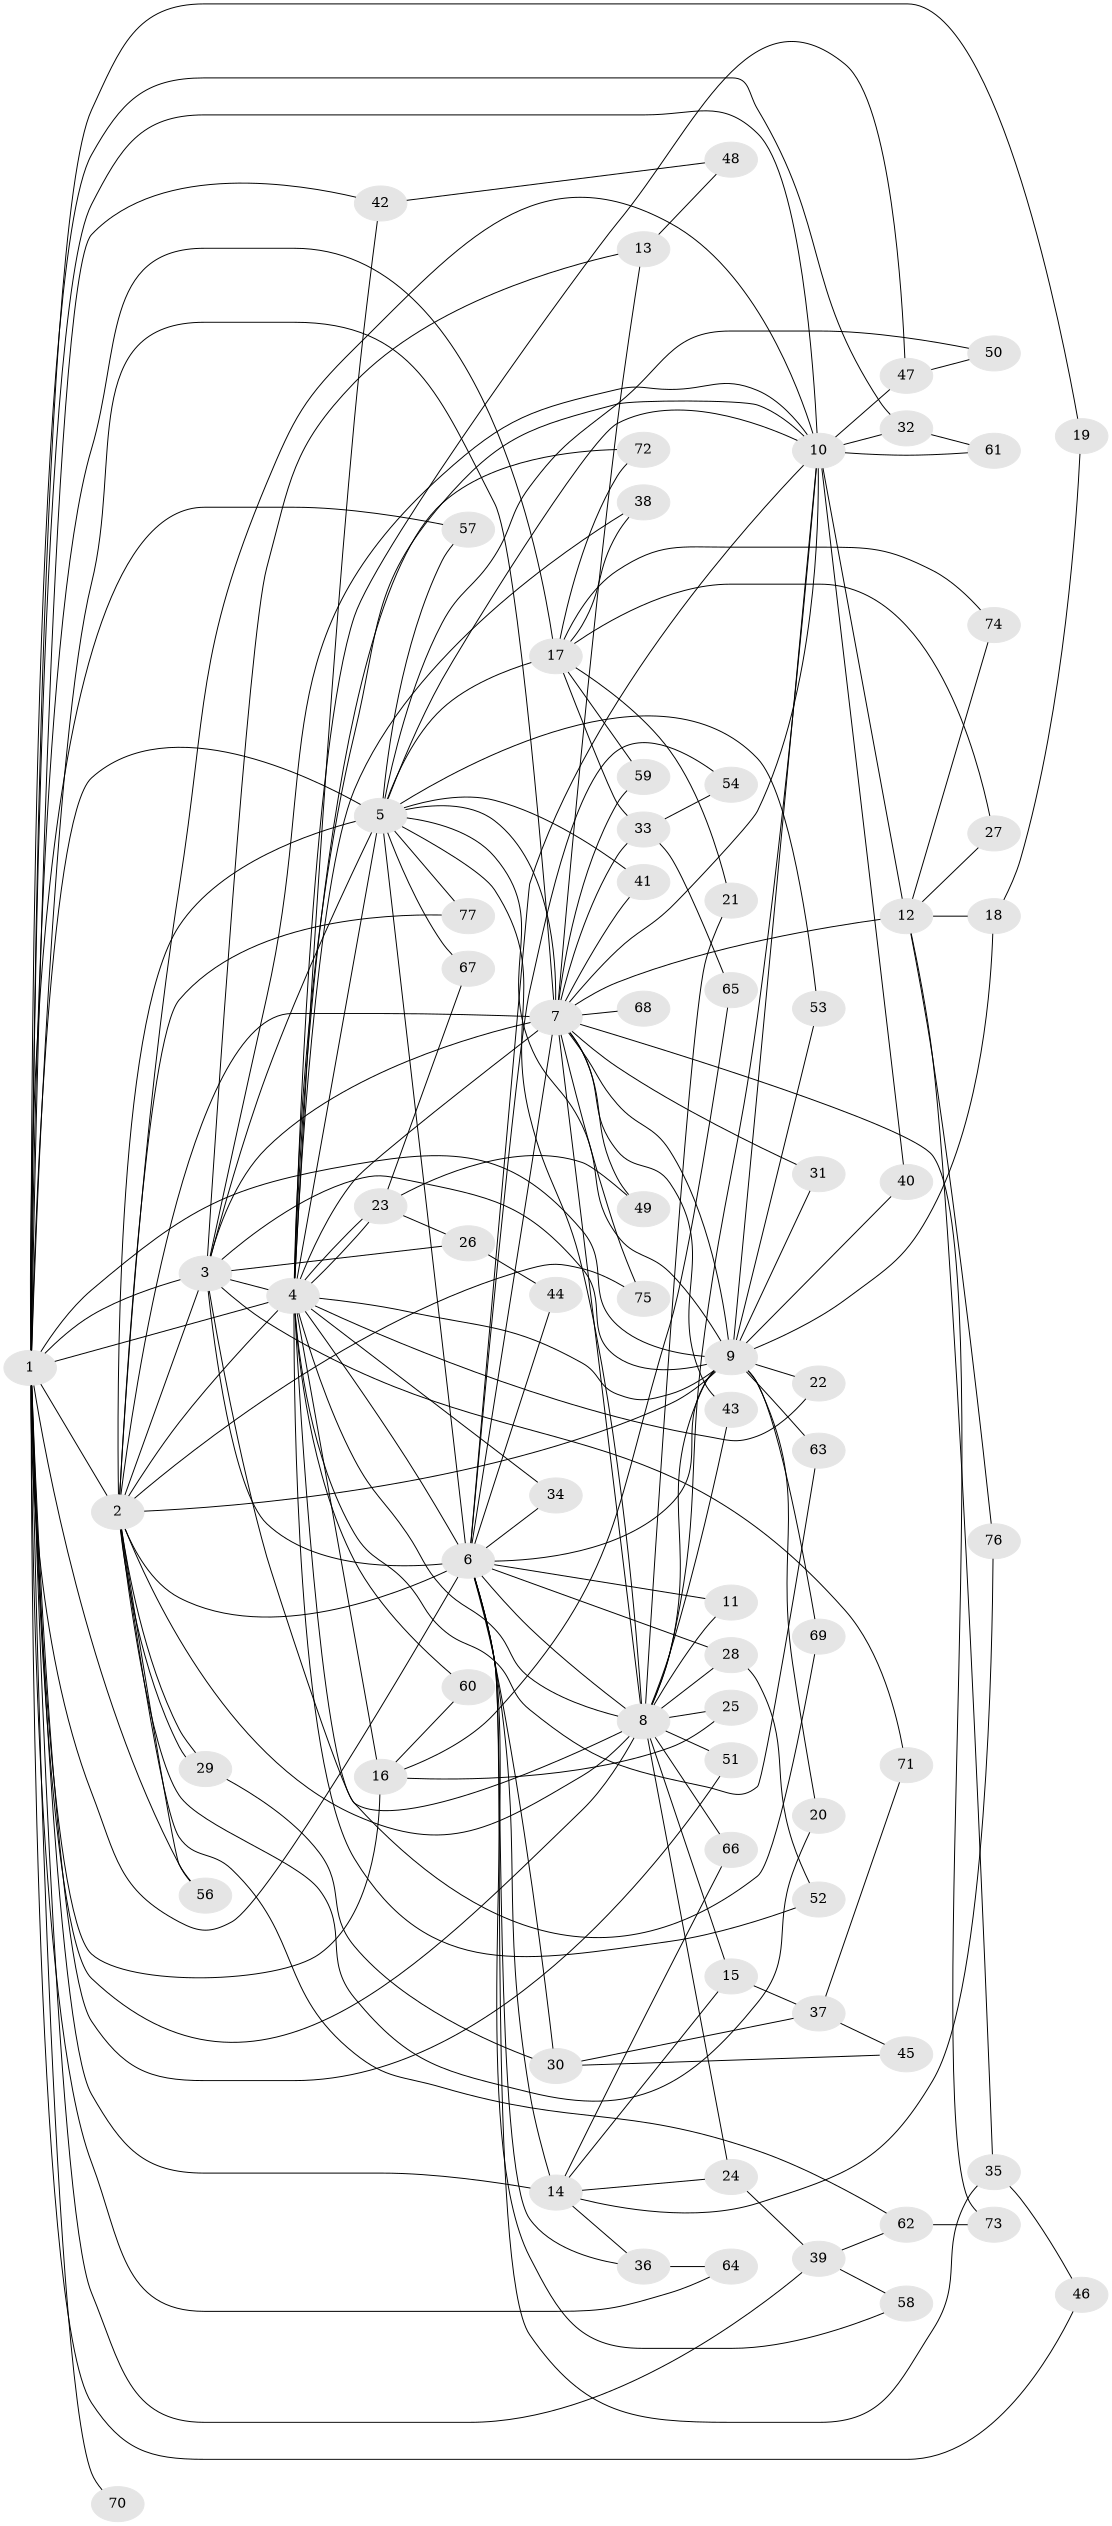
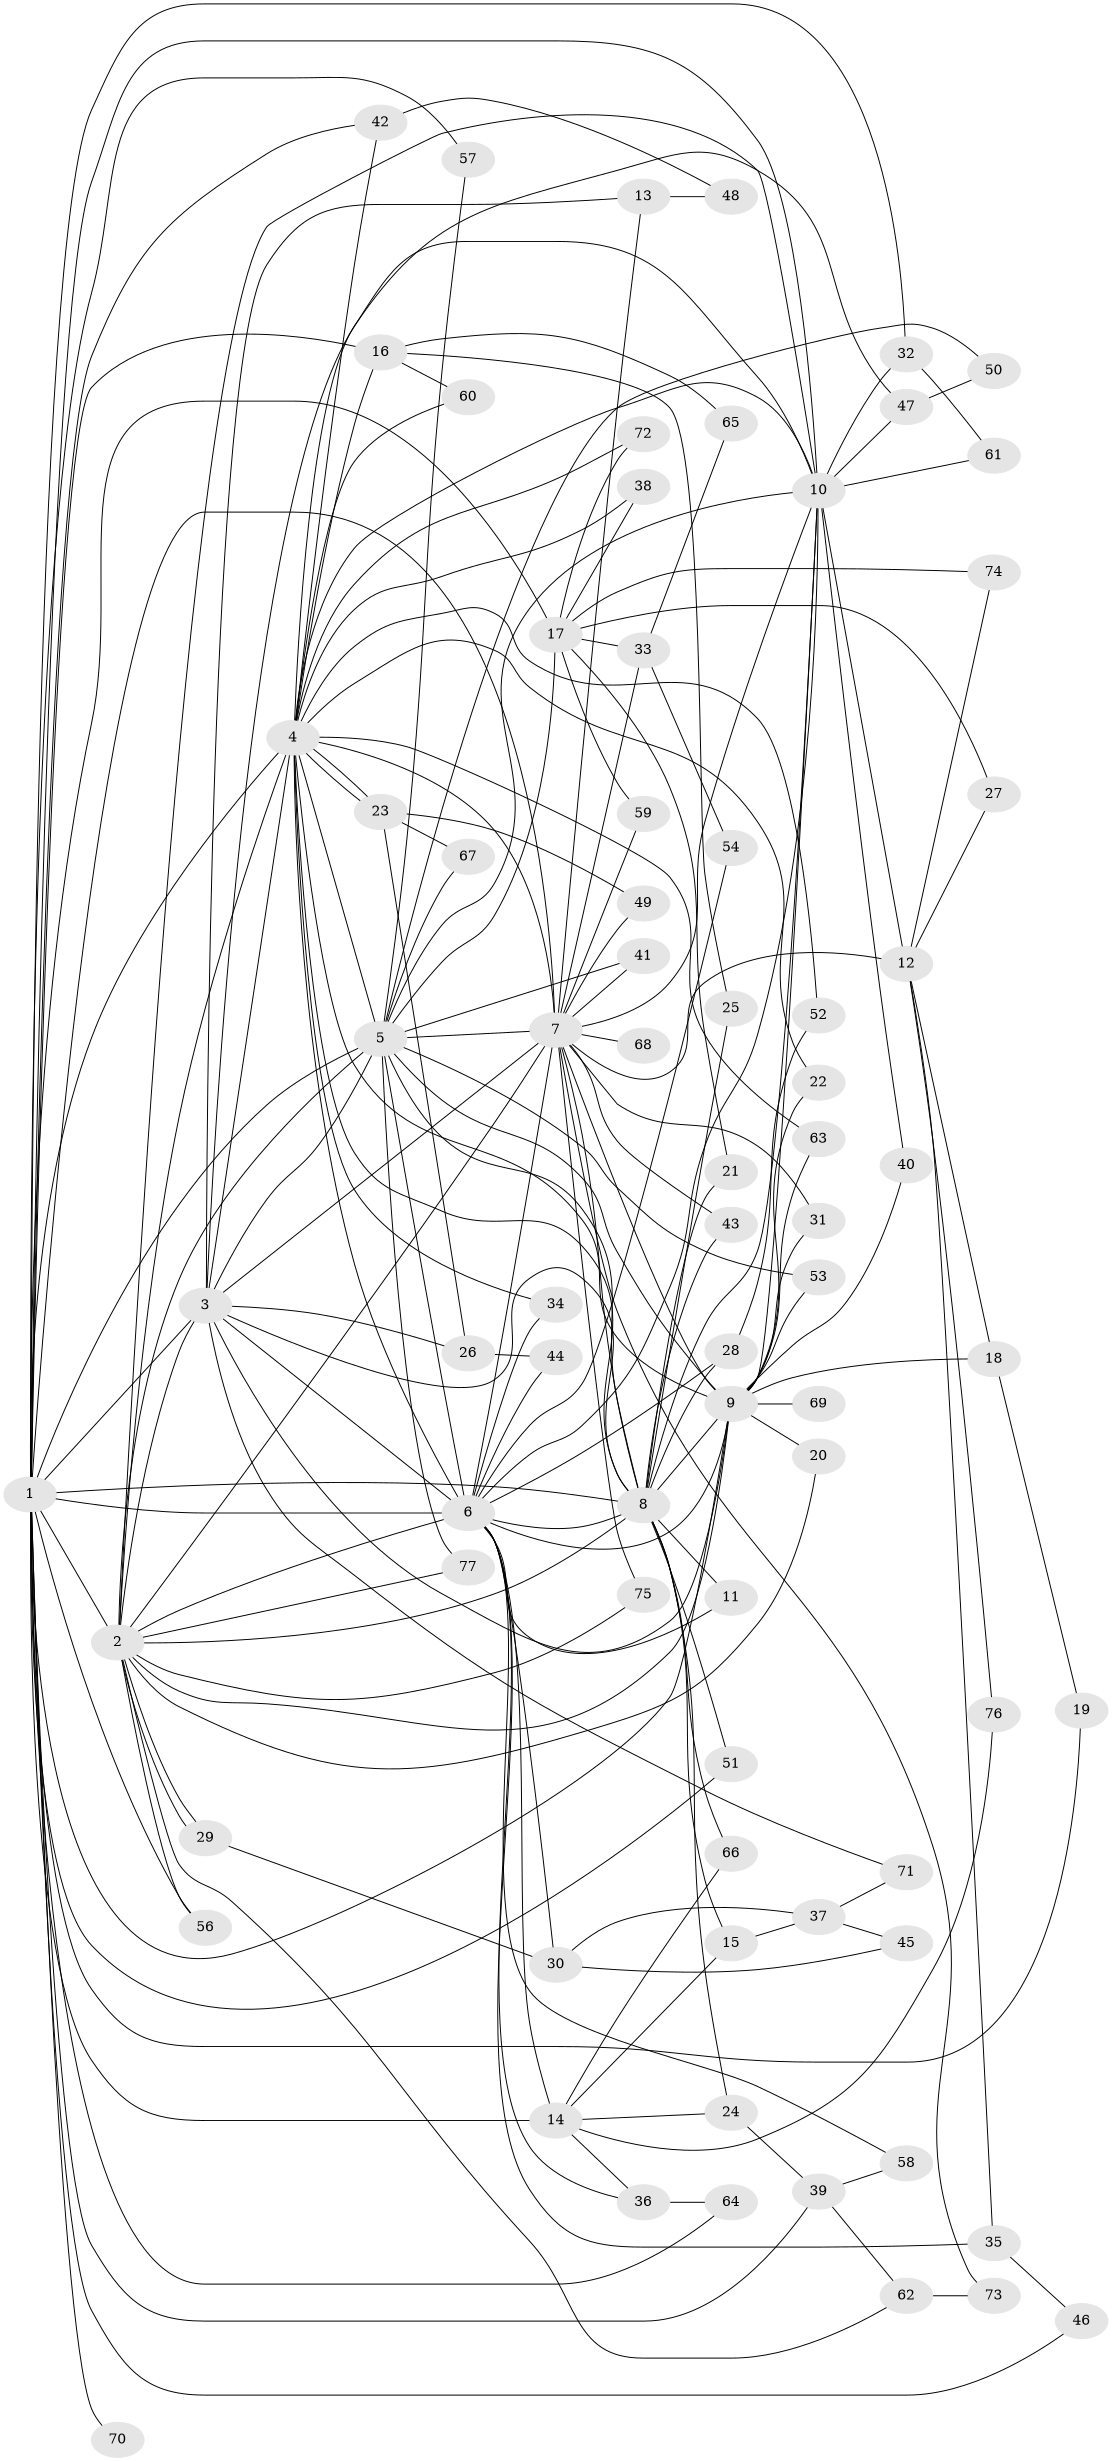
(426, 1869) -> none
